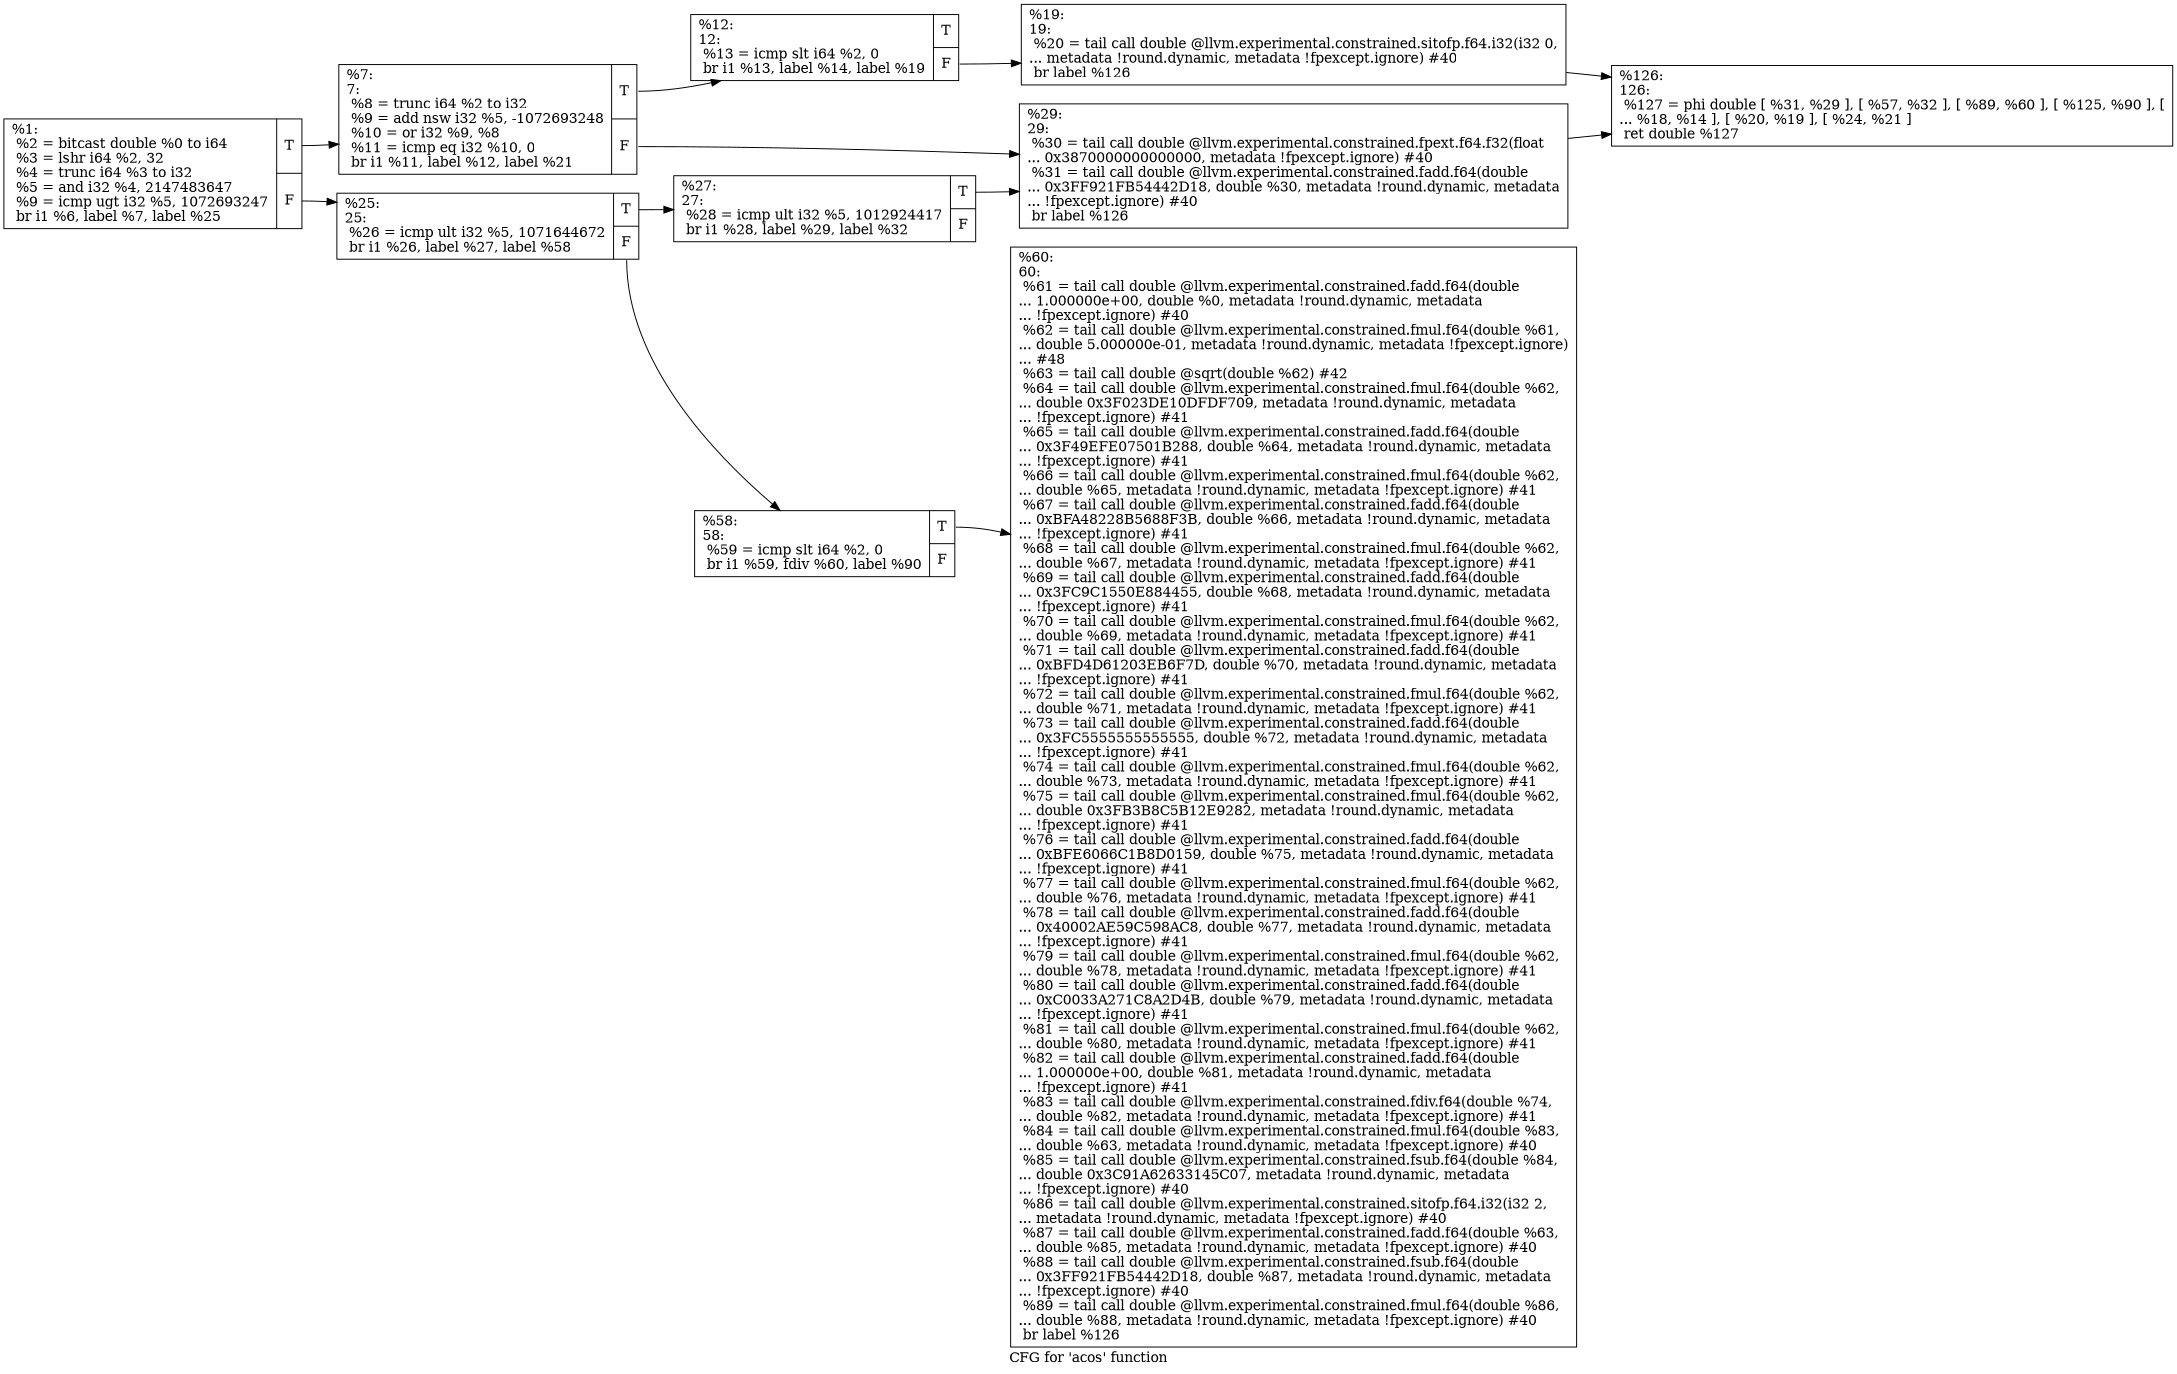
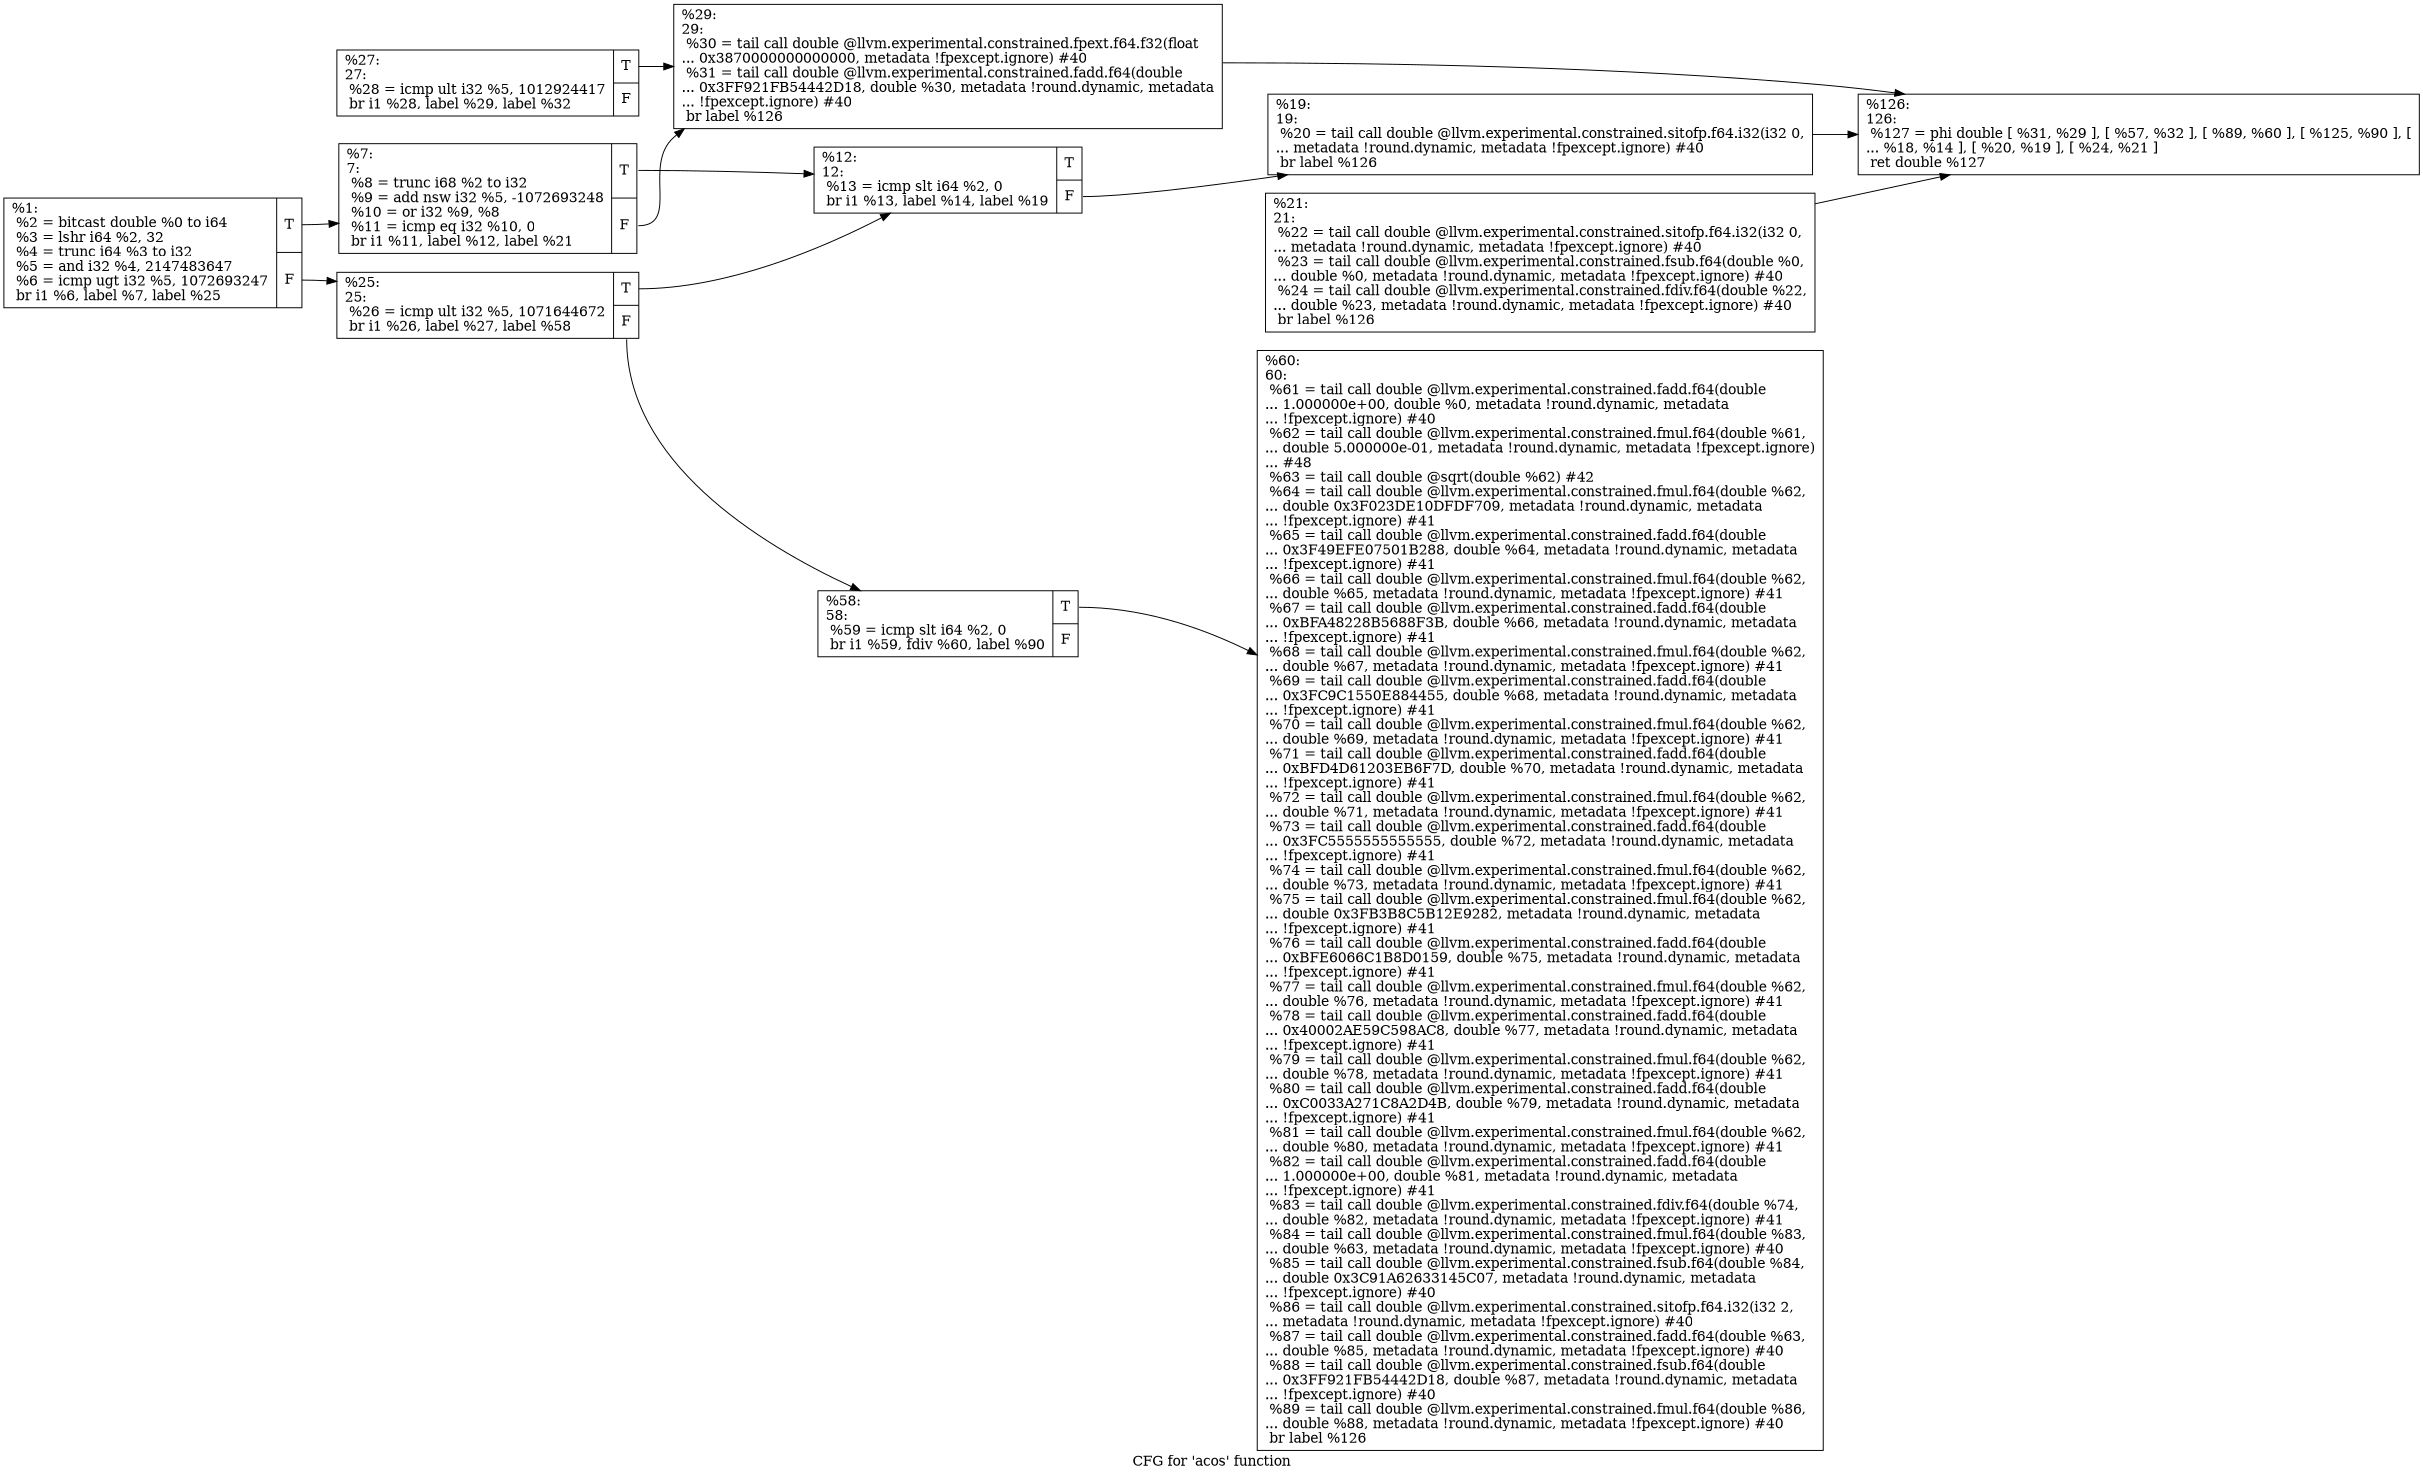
(437, 104) -> (437, 183)
(140, 202) -> (140, 282)
(651, 210) -> (764, 267)
none -> (1540, 263)
